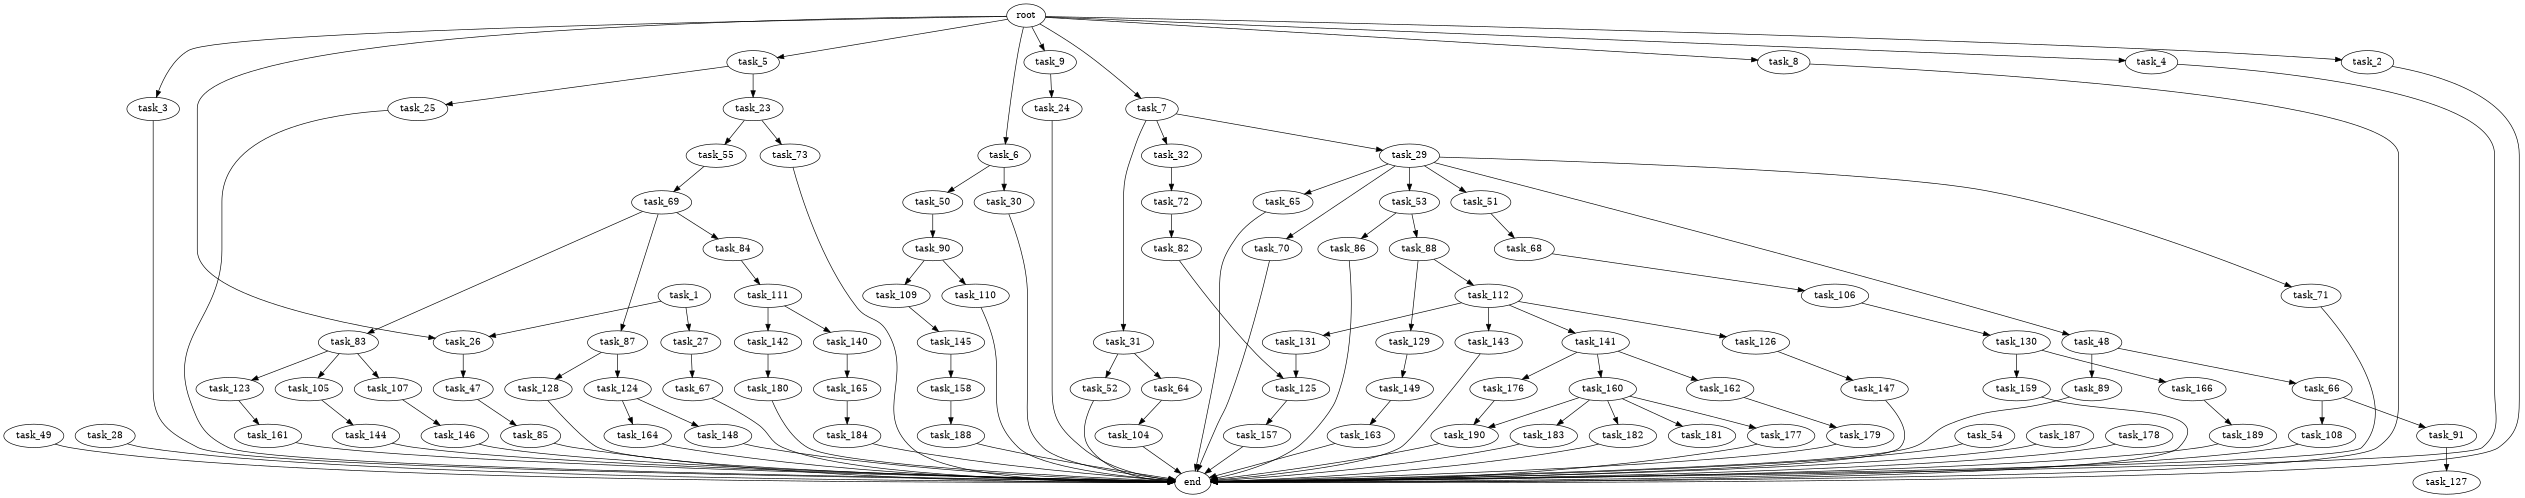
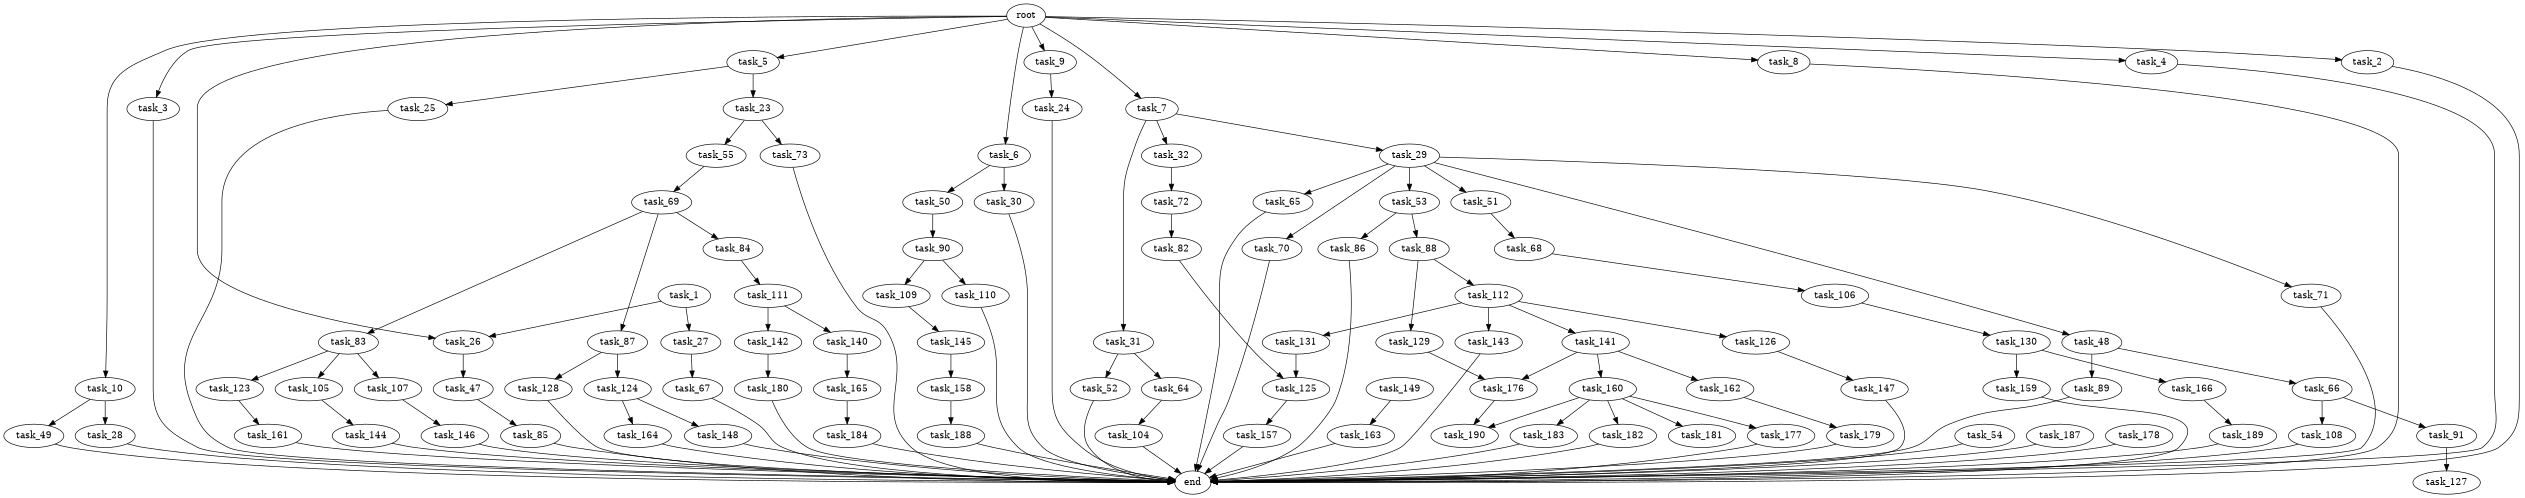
(1405, 363) -> (1454, 364)
none -> (105, 389)
(1329, 464) -> none
